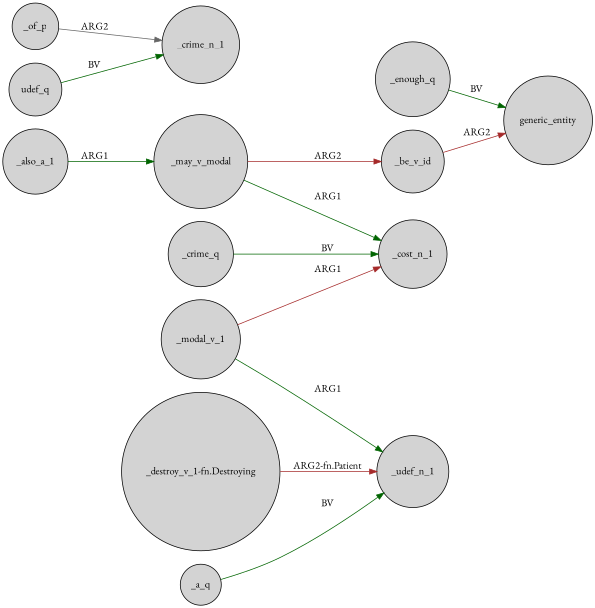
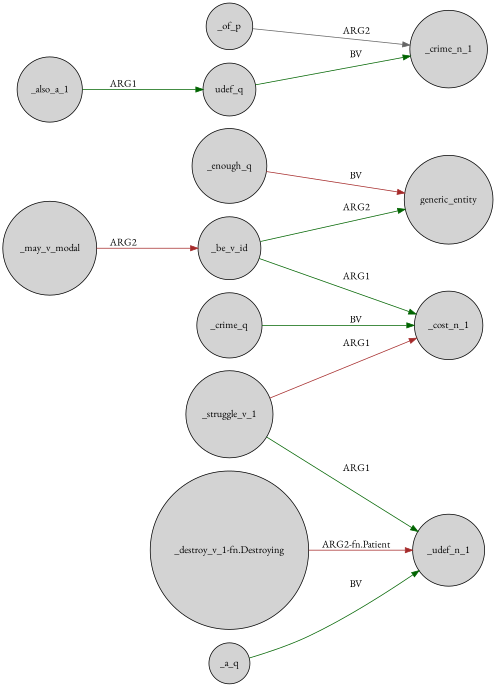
(474, 98) -> (332, 182)
(471, 144) -> (329, 226)
(107, 162) -> (139, 90)
(309, 209) -> (334, 285)
(201, 339) -> (229, 414)
